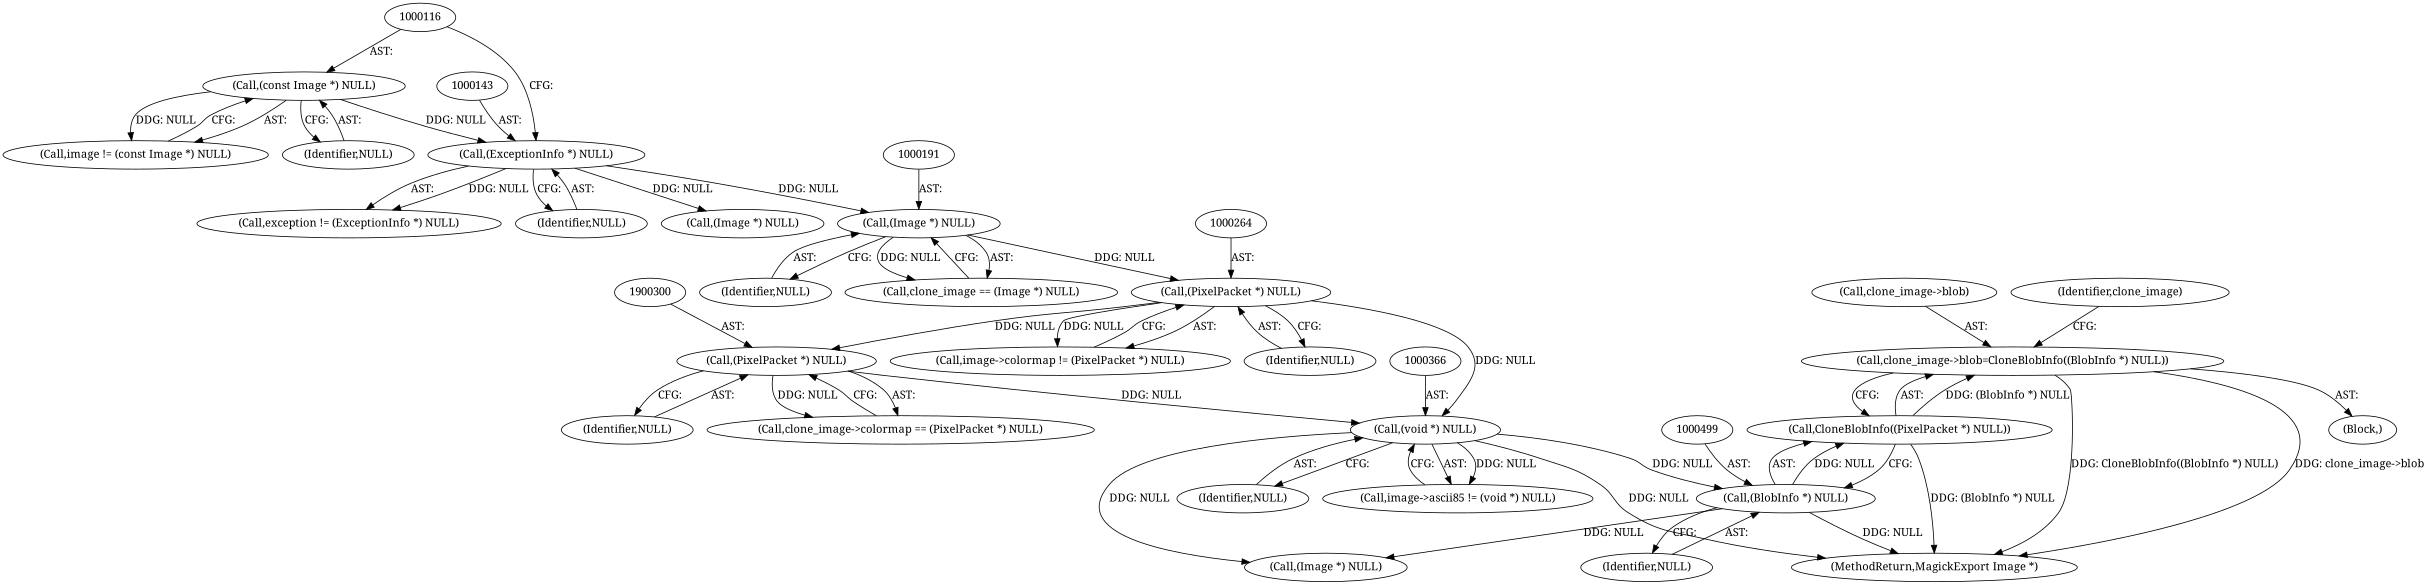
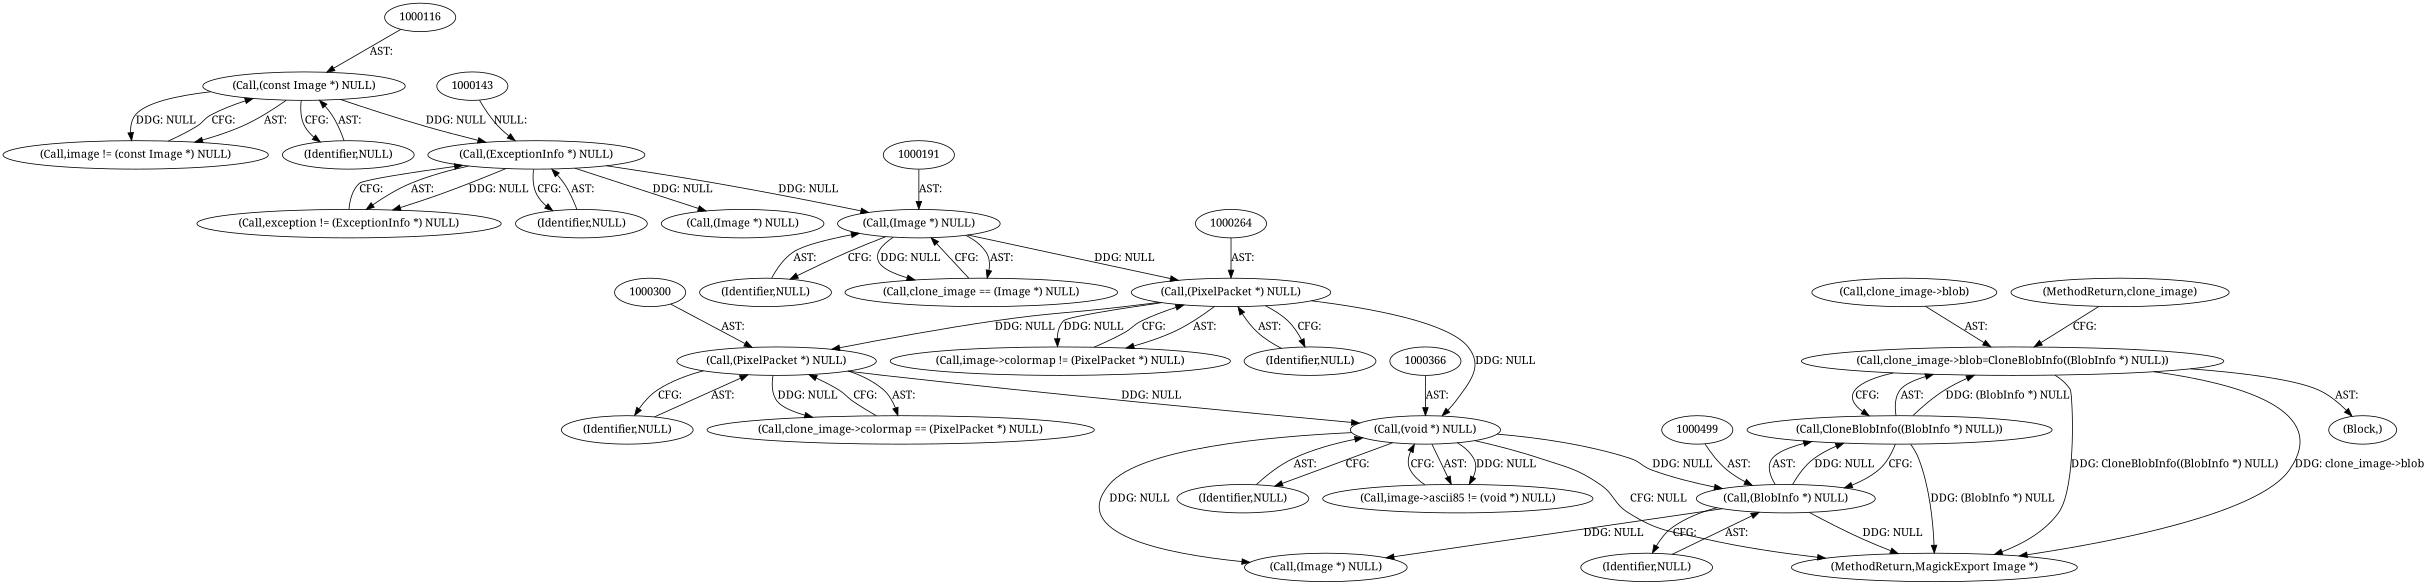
(509, 65) -> (393, 176)
(512, 121) -> (512, 121)
(650, 292) -> (650, 292)
(2120, 292) -> (2120, 292)
(1900, 430) -> (1900, 430)
(1659, 499) -> (1659, 499)
